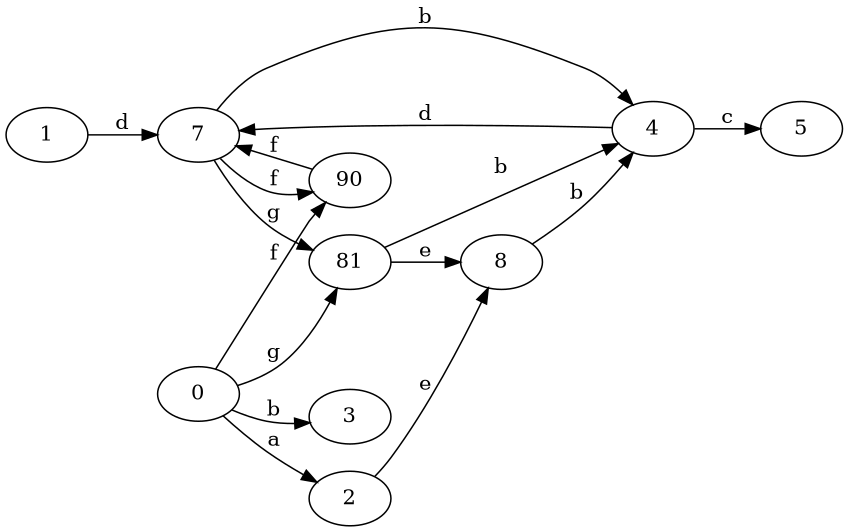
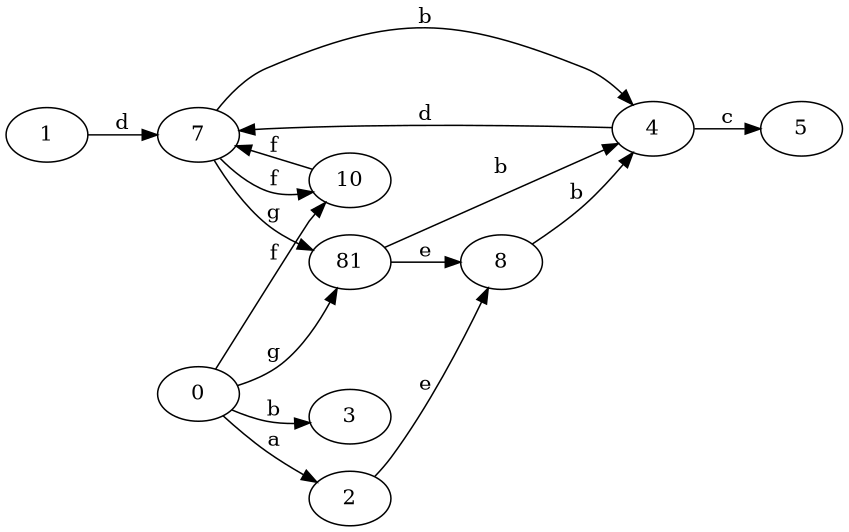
(350, 180) -> (350, 180)
